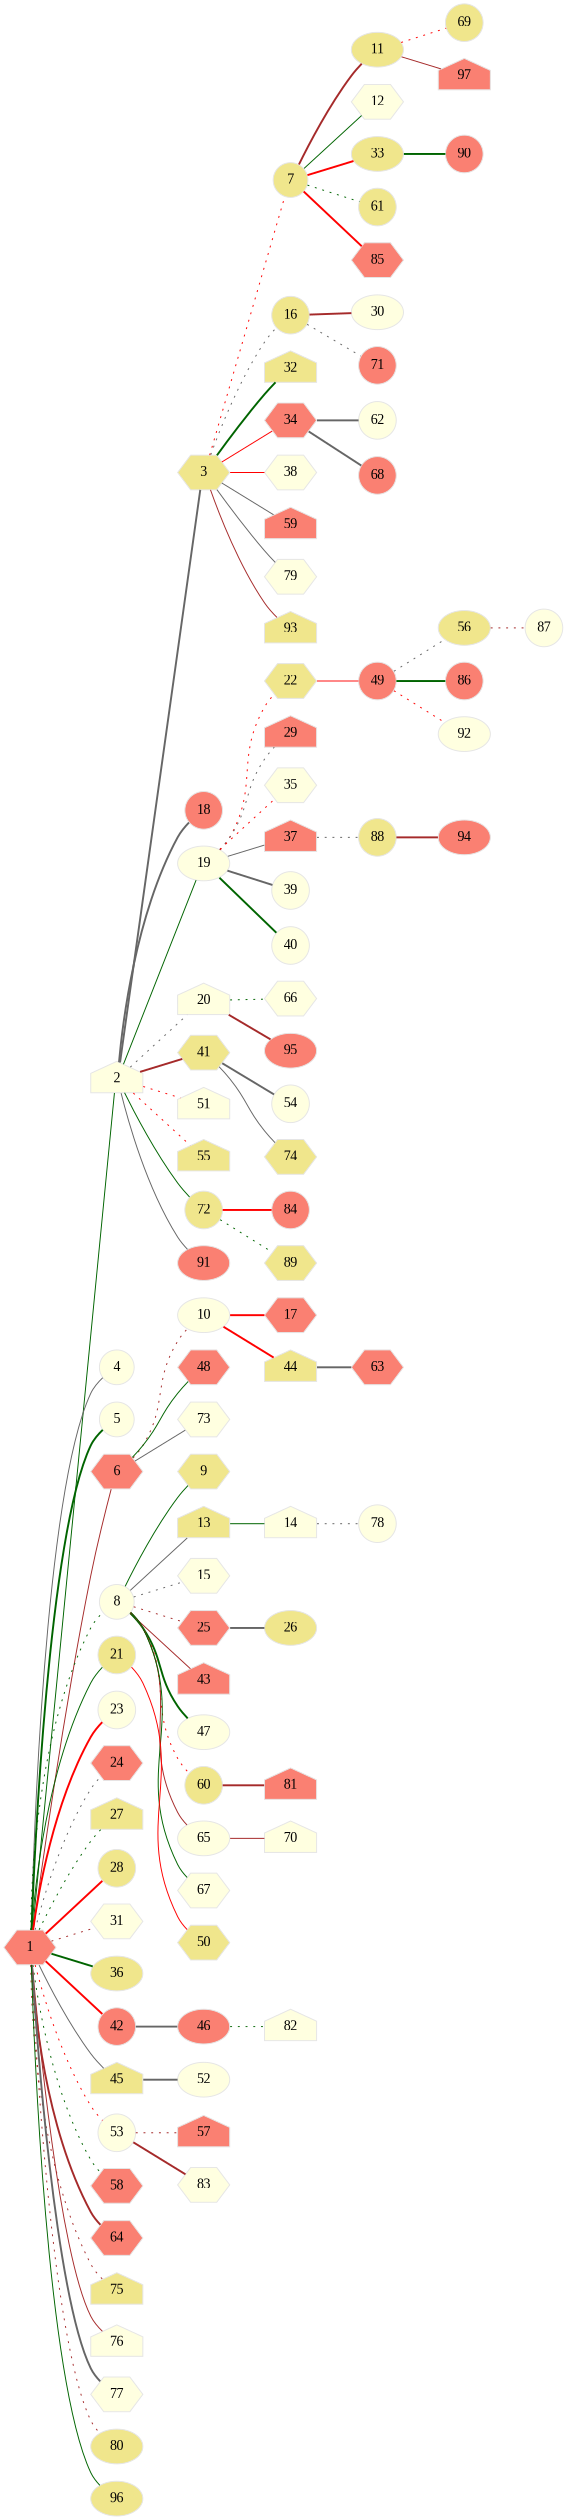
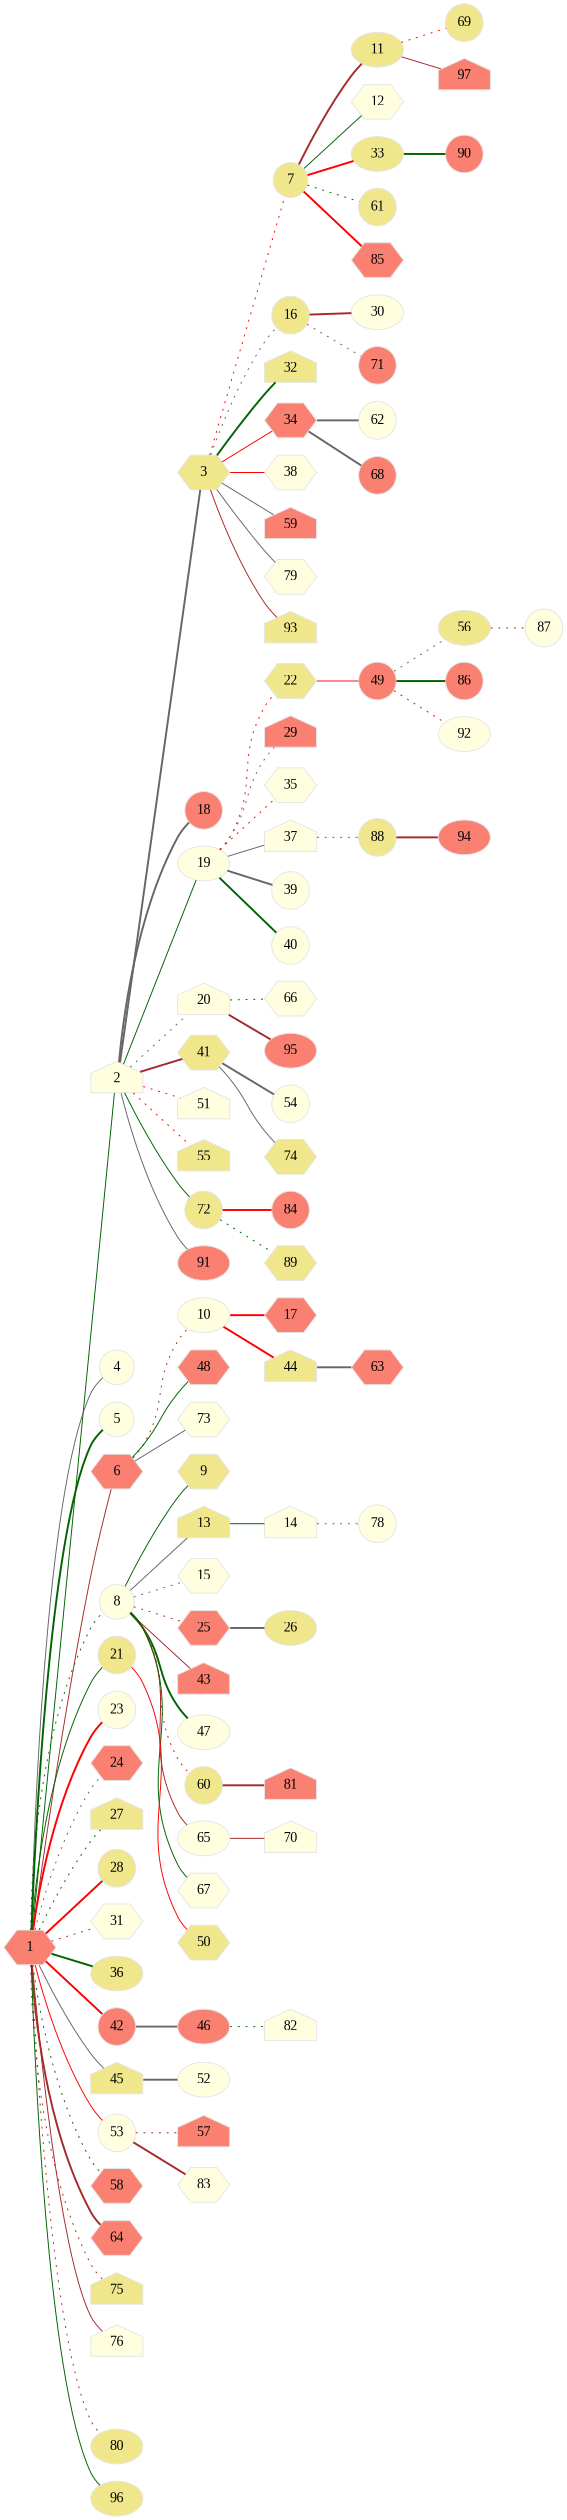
(291, 837) -> (291, 837)
(61, 2046) -> (61, 2046)
(117, 2394) -> none
